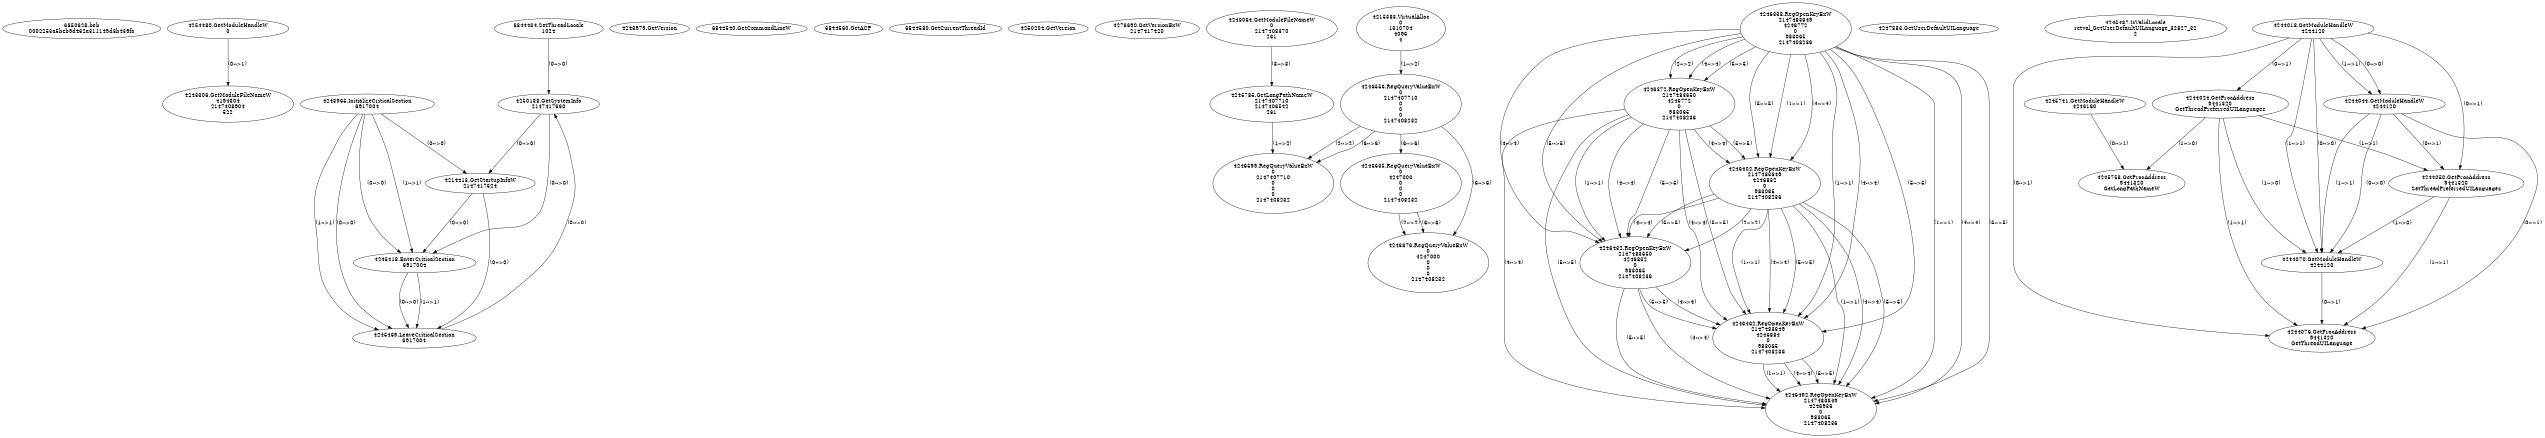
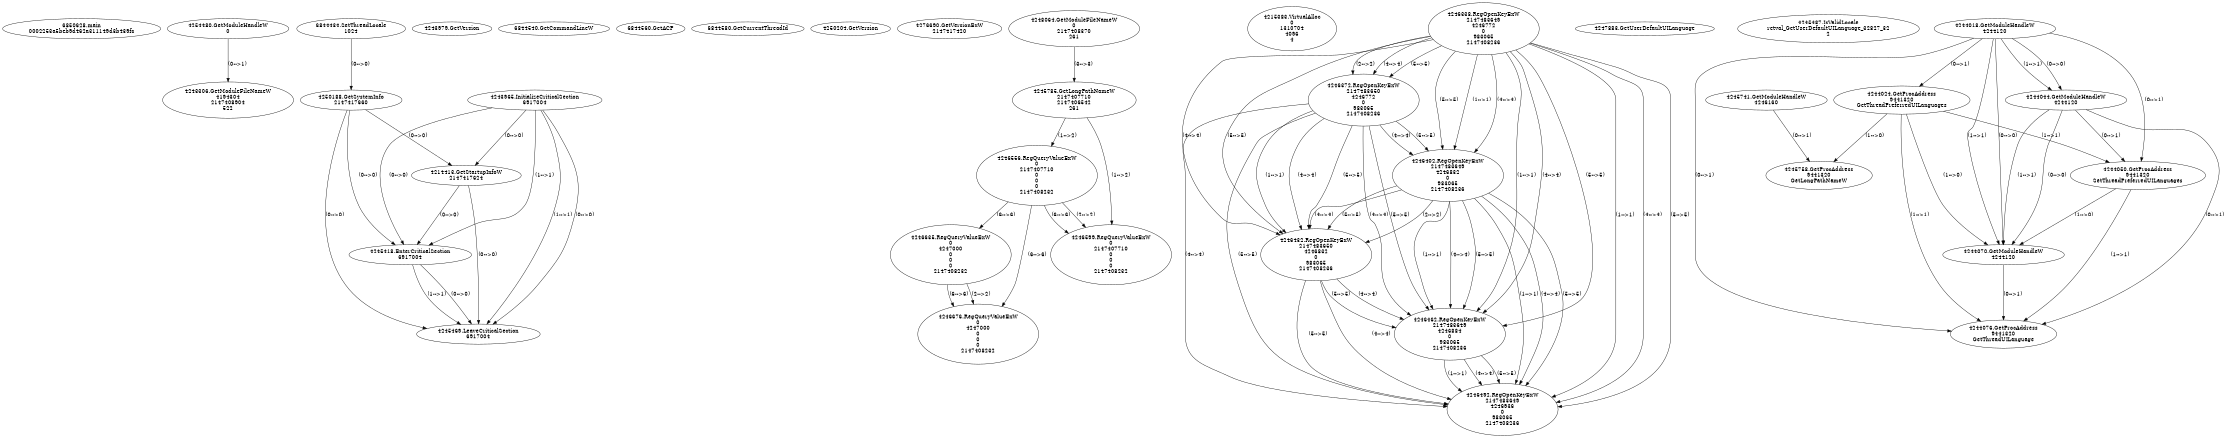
(82, 29) -> (82, 29)
(1401, 61) -> (1059, 130)
(554, 250) -> (328, 243)
